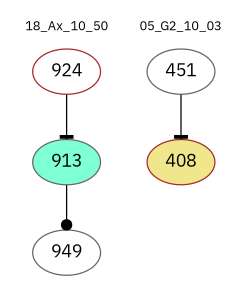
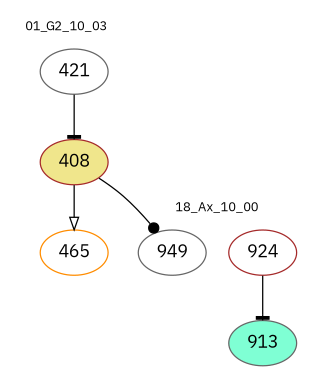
(67, 27) -> (217, 208)
(181, 27) -> (67, 27)
(181, 72) -> (74, 72)
(67, 202) -> (136, 208)
none -> (74, 253)
